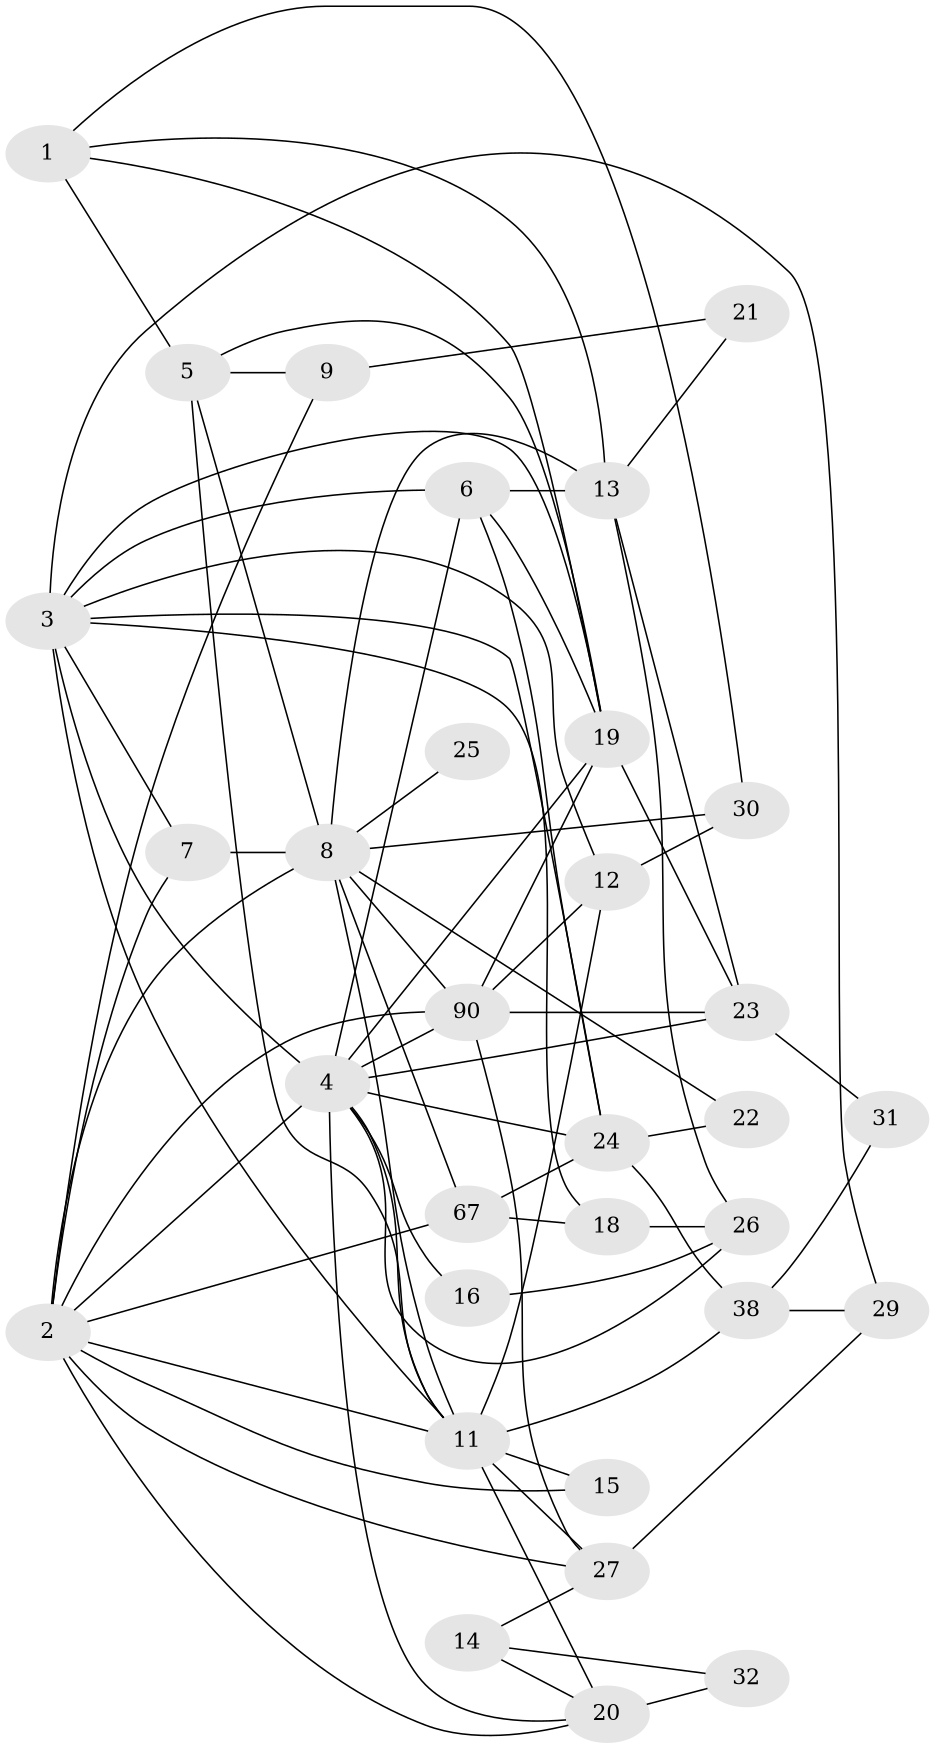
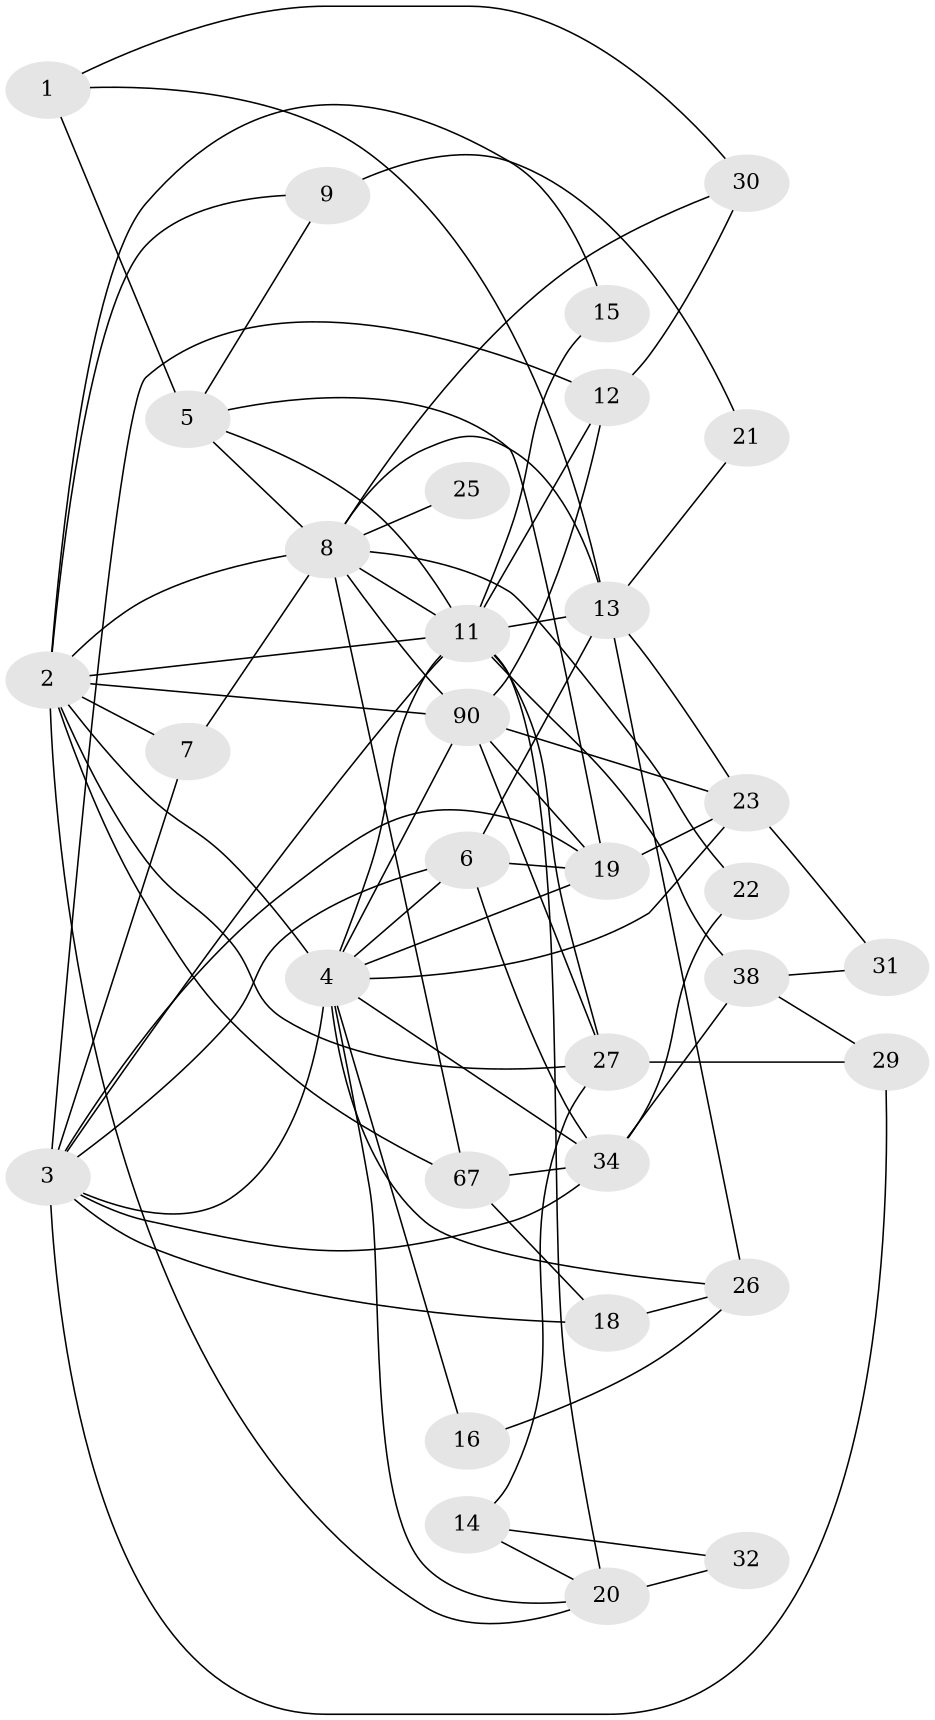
(477, 314) -> none
none -> (526, 624)
(607, 1143) -> (607, 1163)
